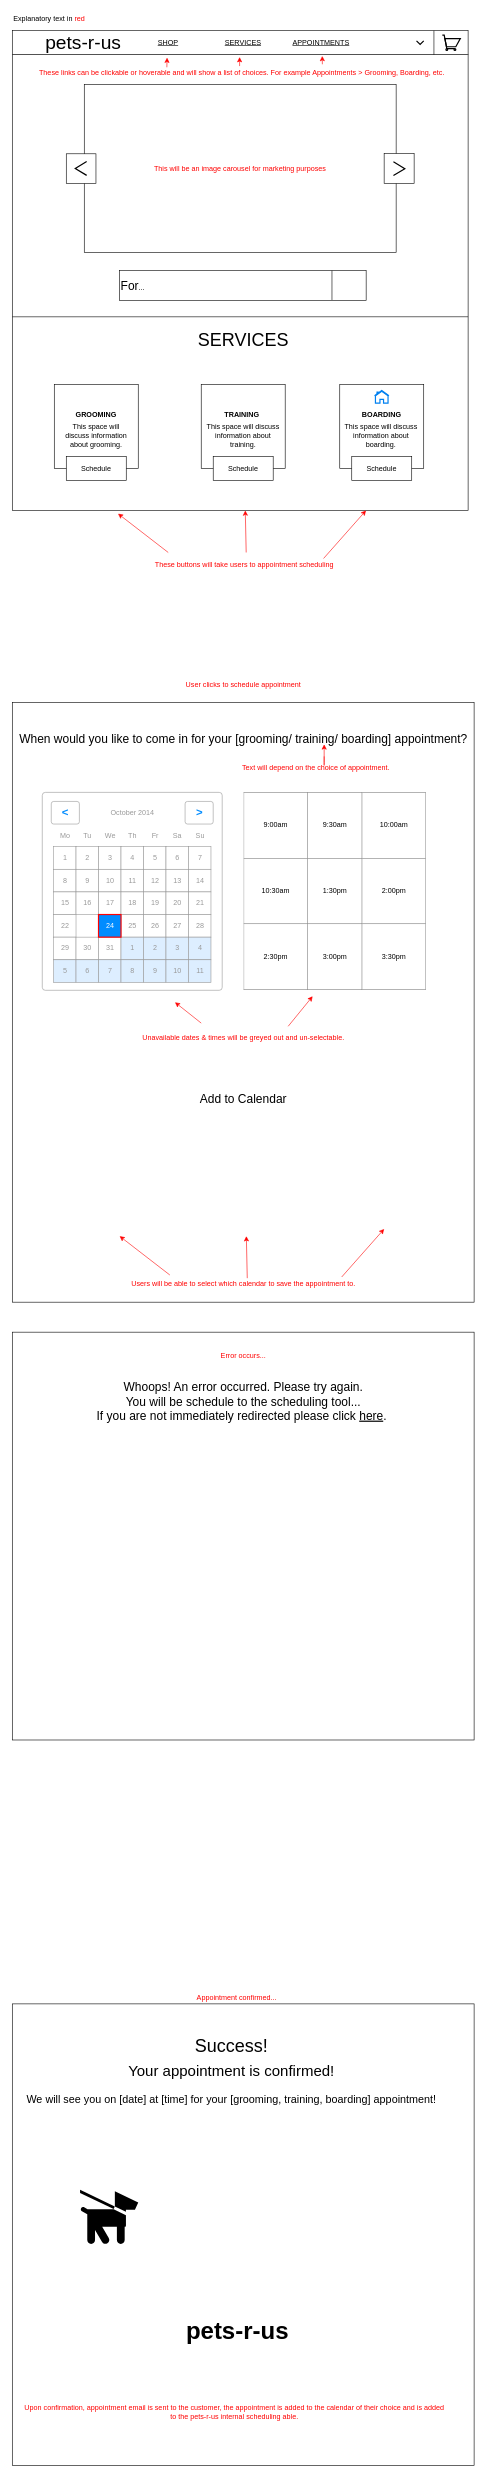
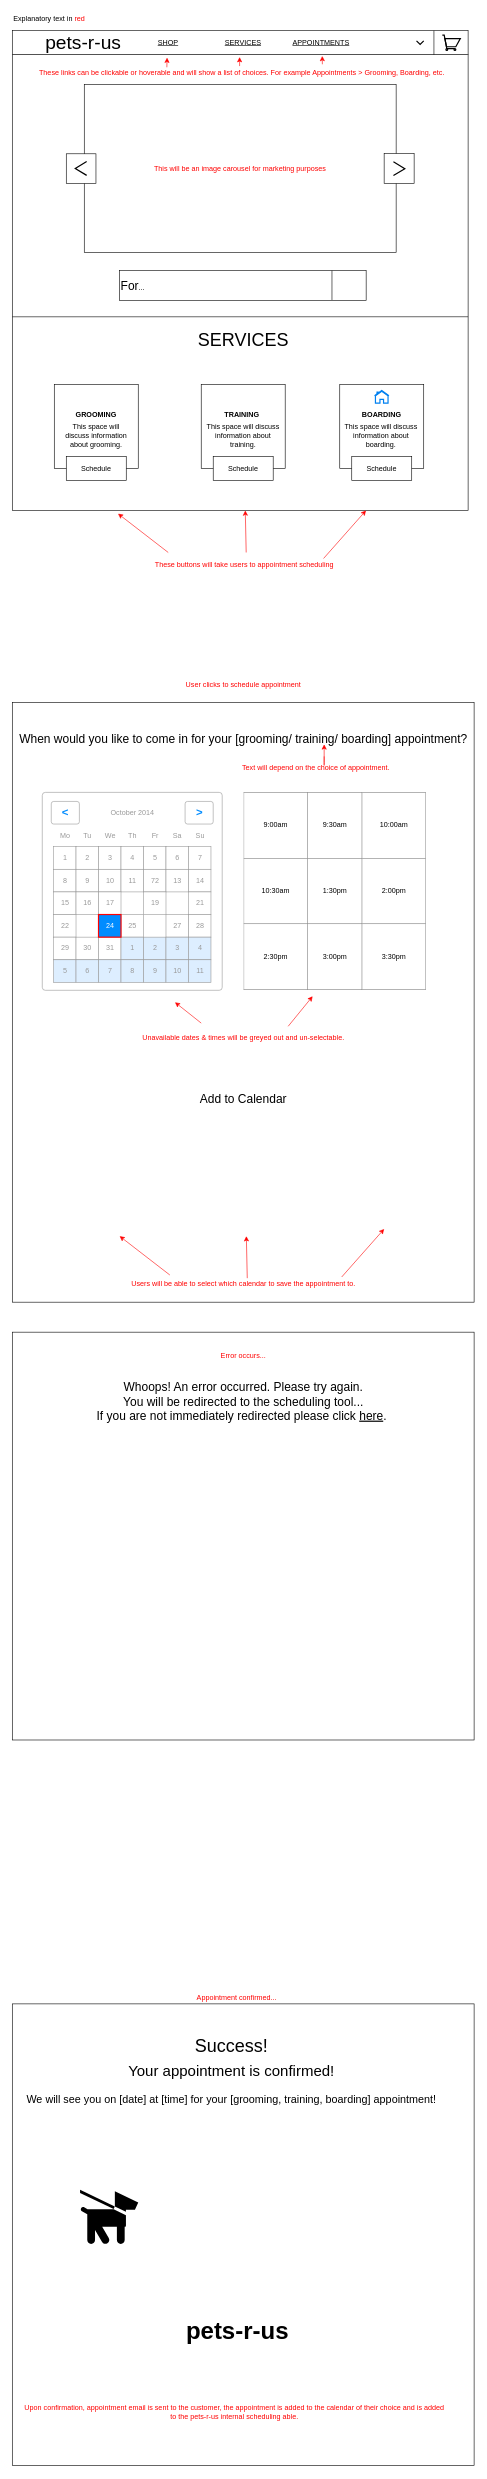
(155, 881) -> (155, 881)
(132, 903) -> none
(177, 903) -> none
(155, 926) -> none
(244, 1401) -> (244, 1401)
